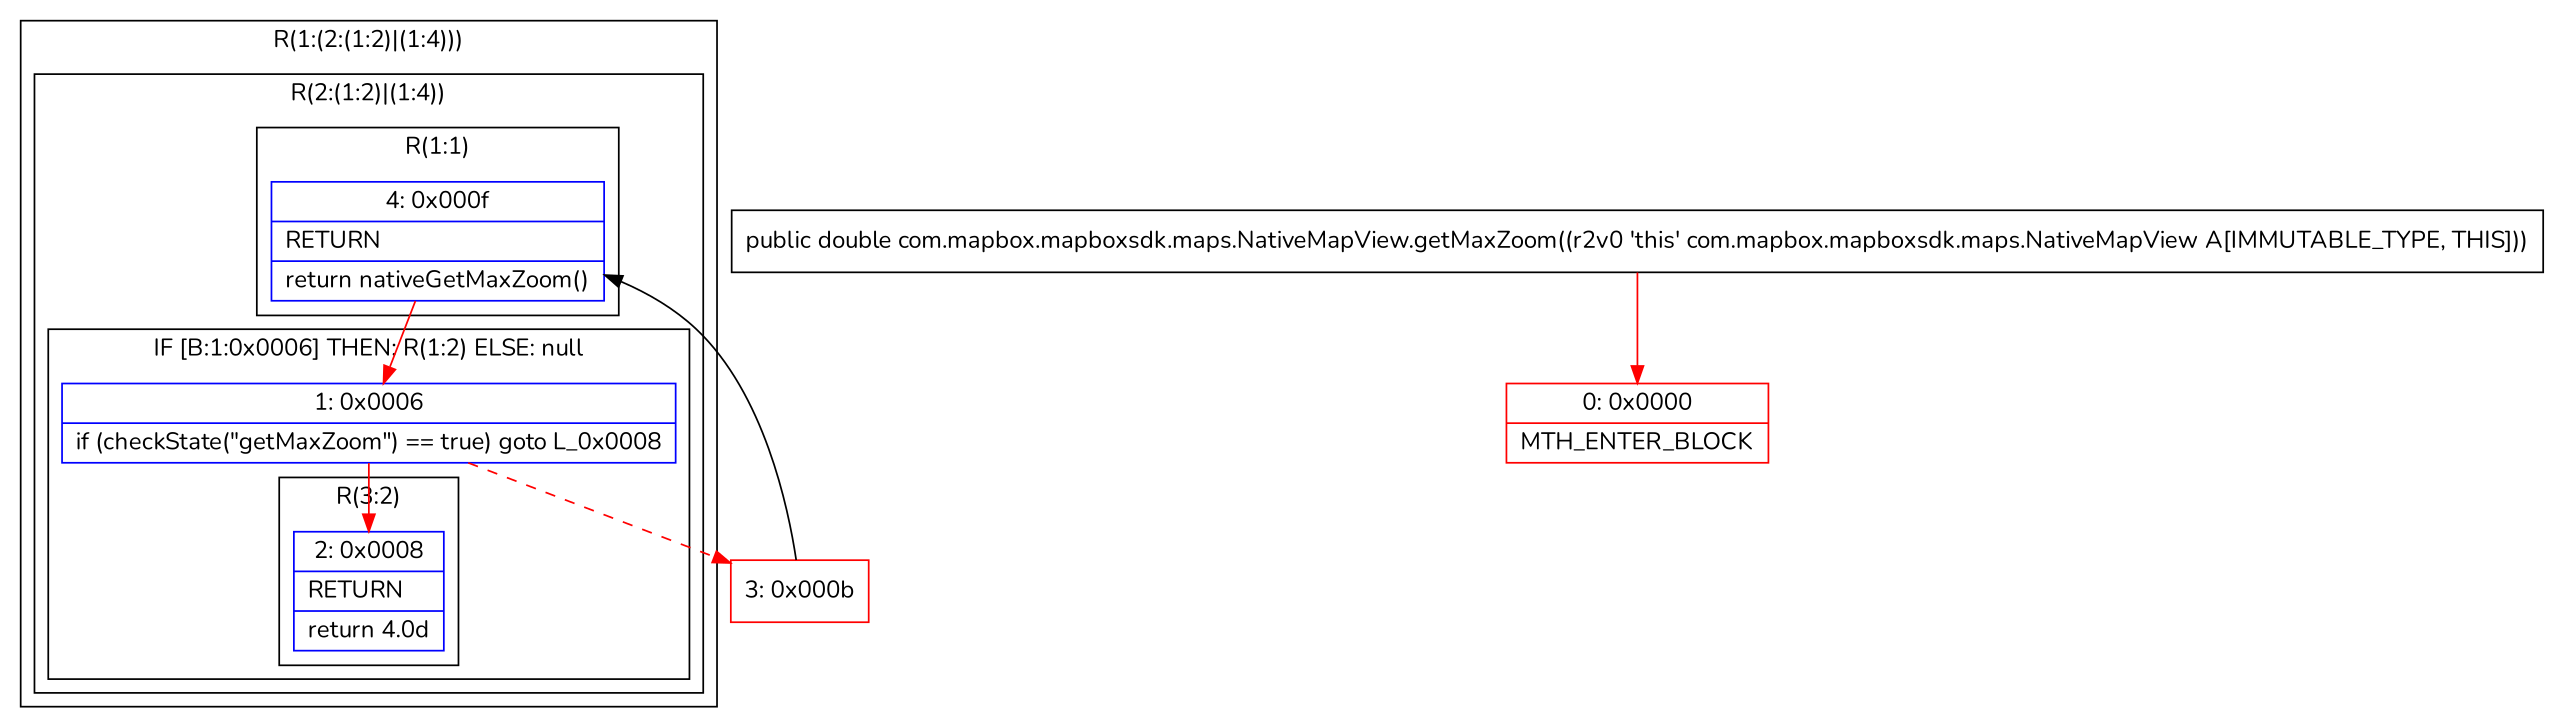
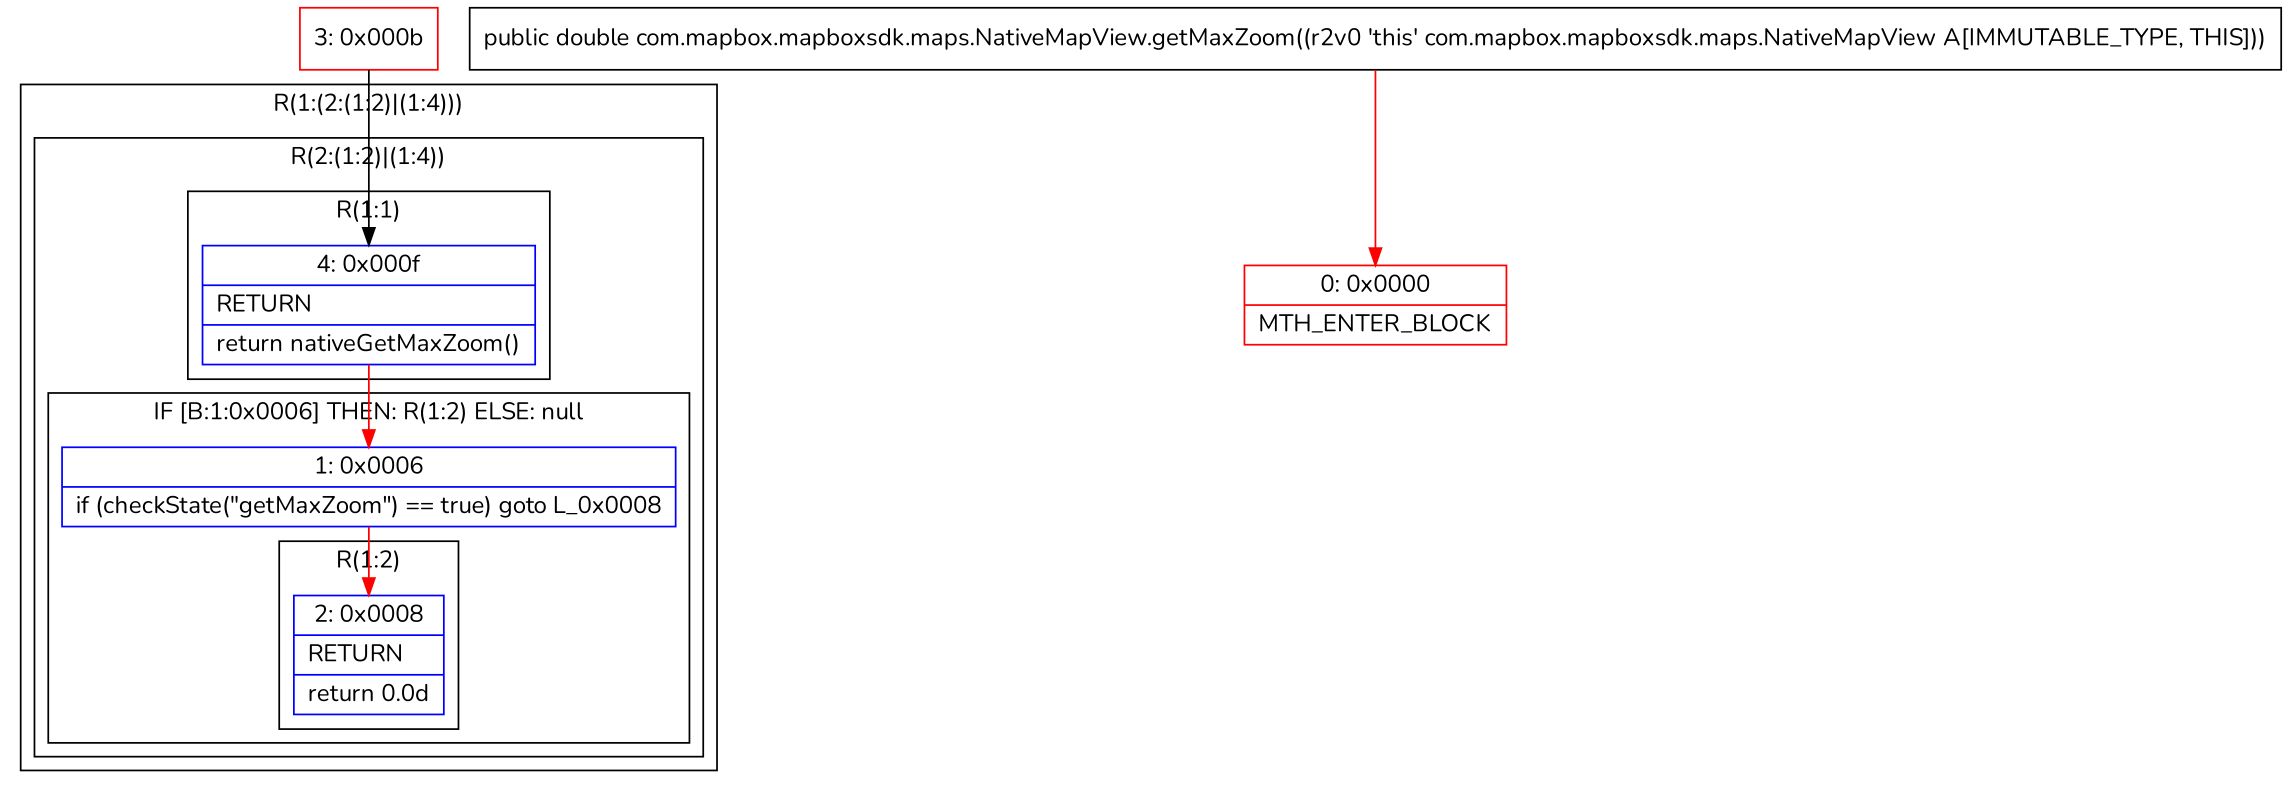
(369, 497) -> (369, 561)
(591, 510) -> none
(369, 630) -> (369, 694)
